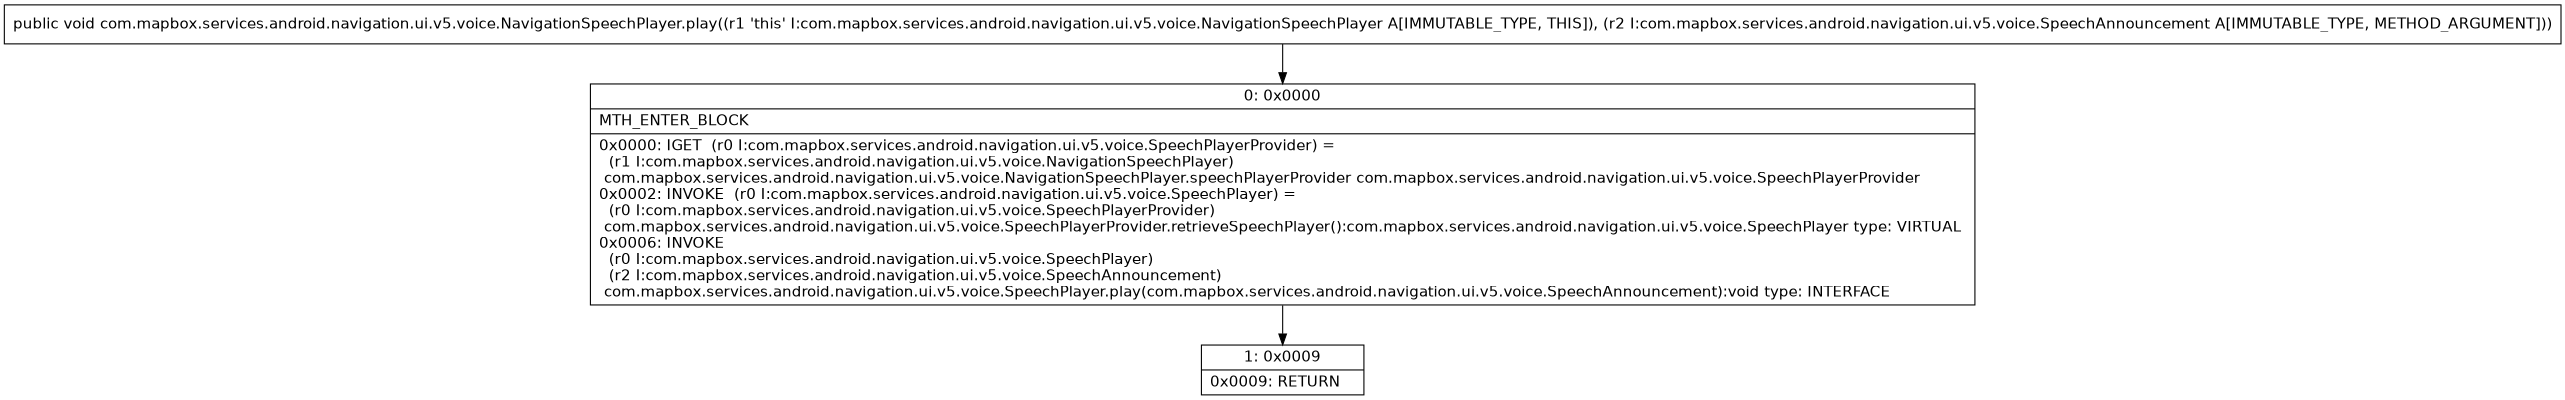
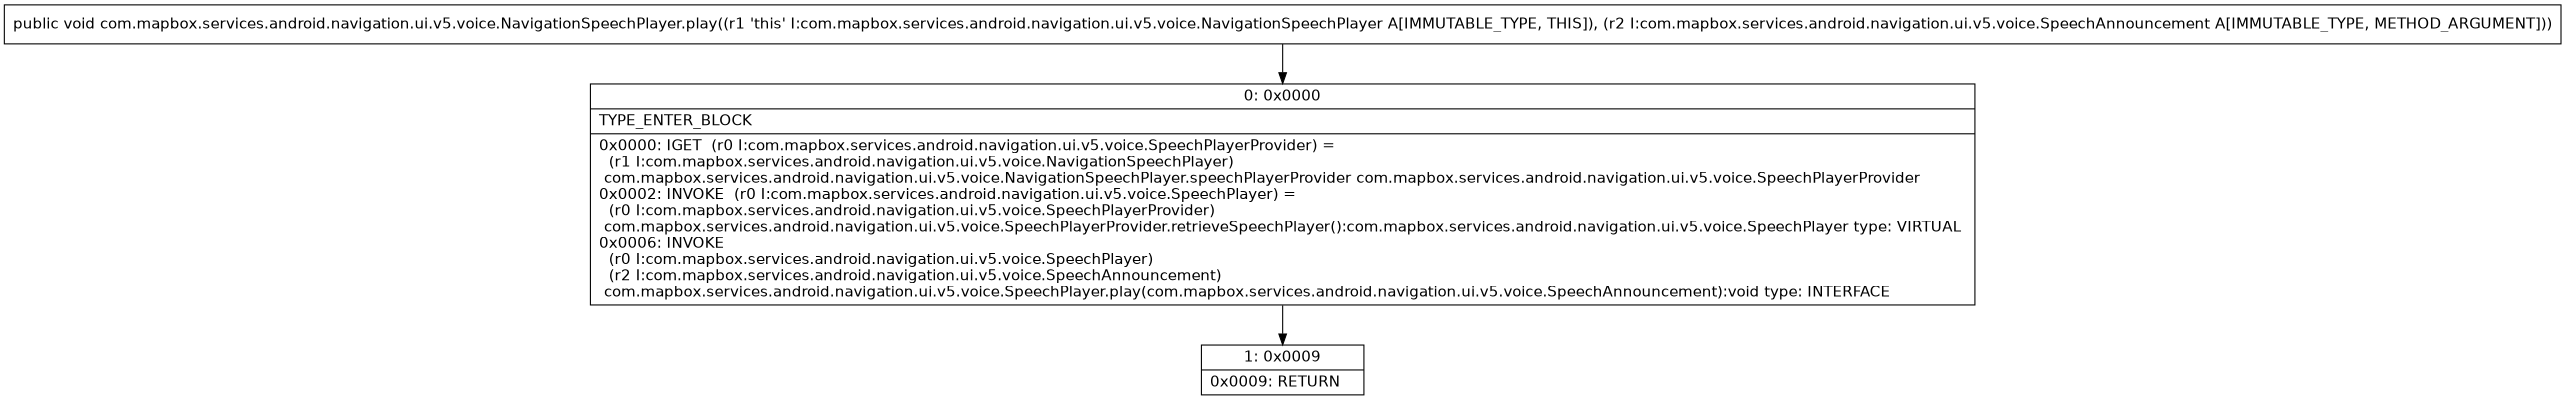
(674, 121) -> (676, 121)
